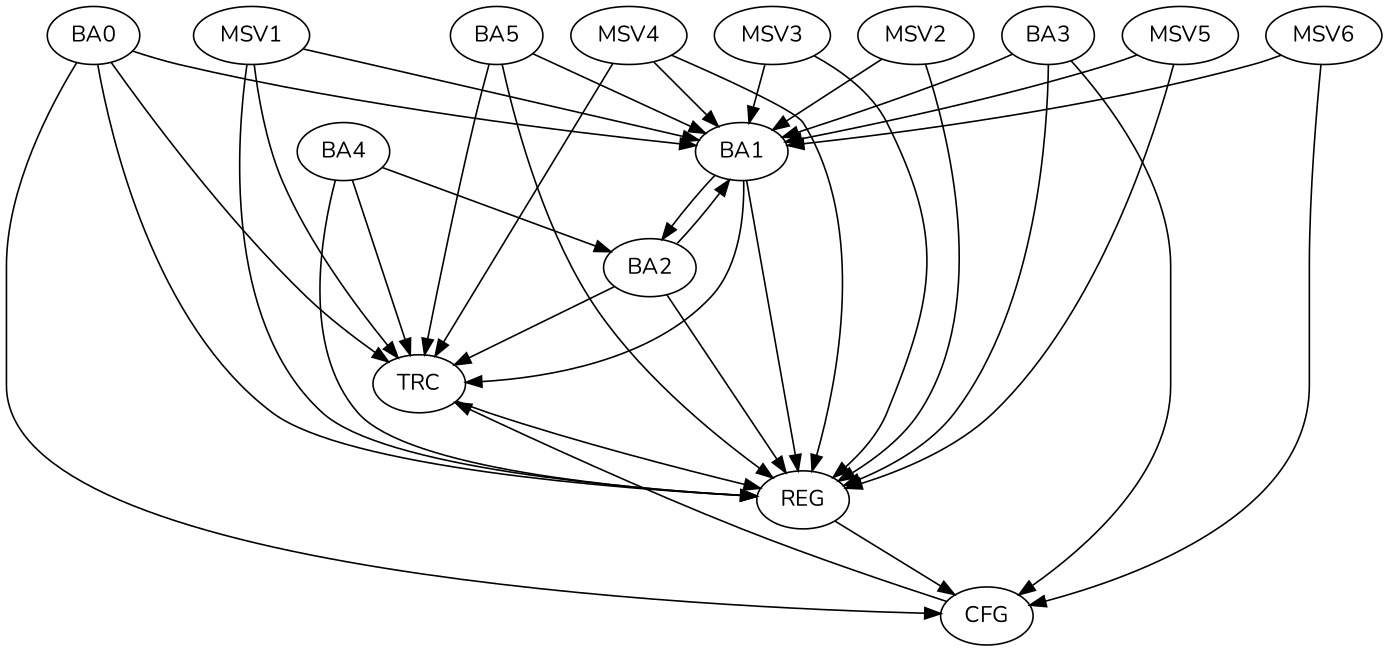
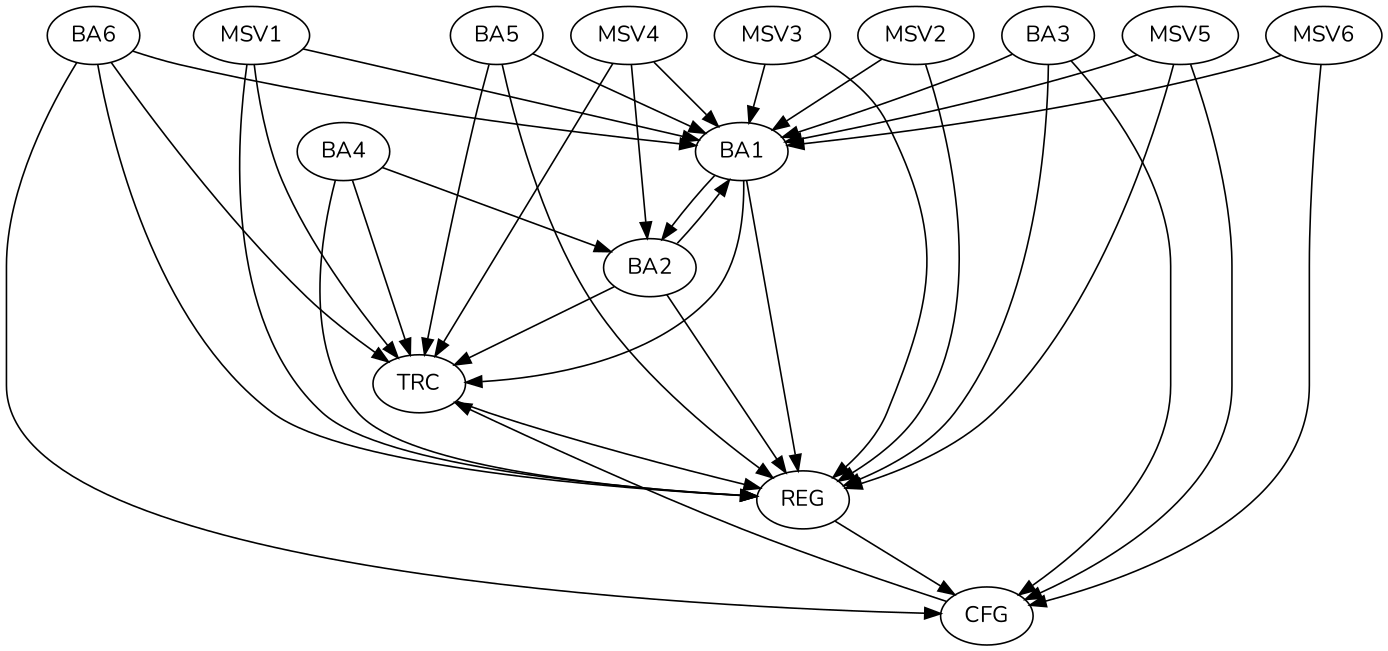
(94, 35) -> (94, 35)
(836, 213) -> (639, 151)
none -> (1232, 371)
